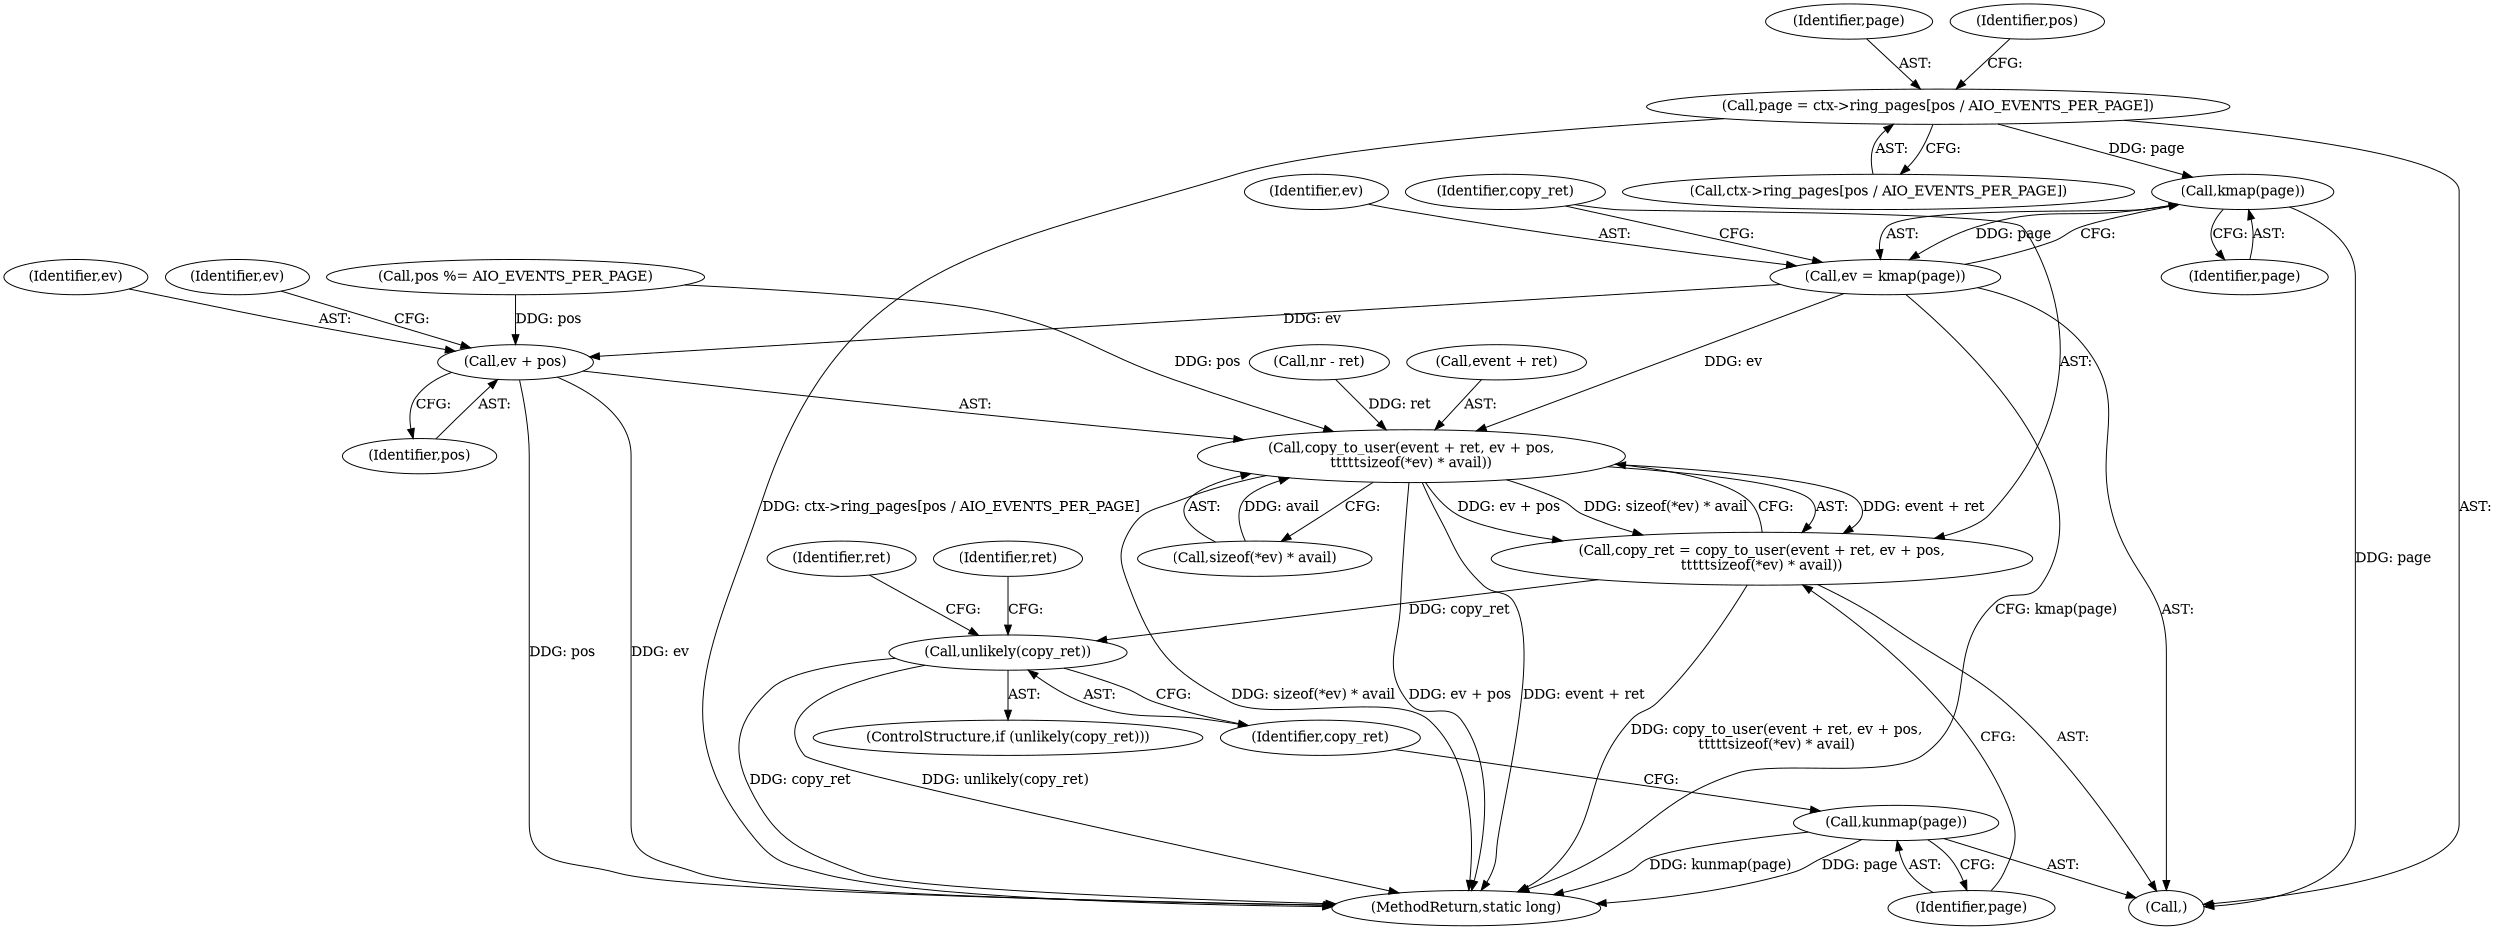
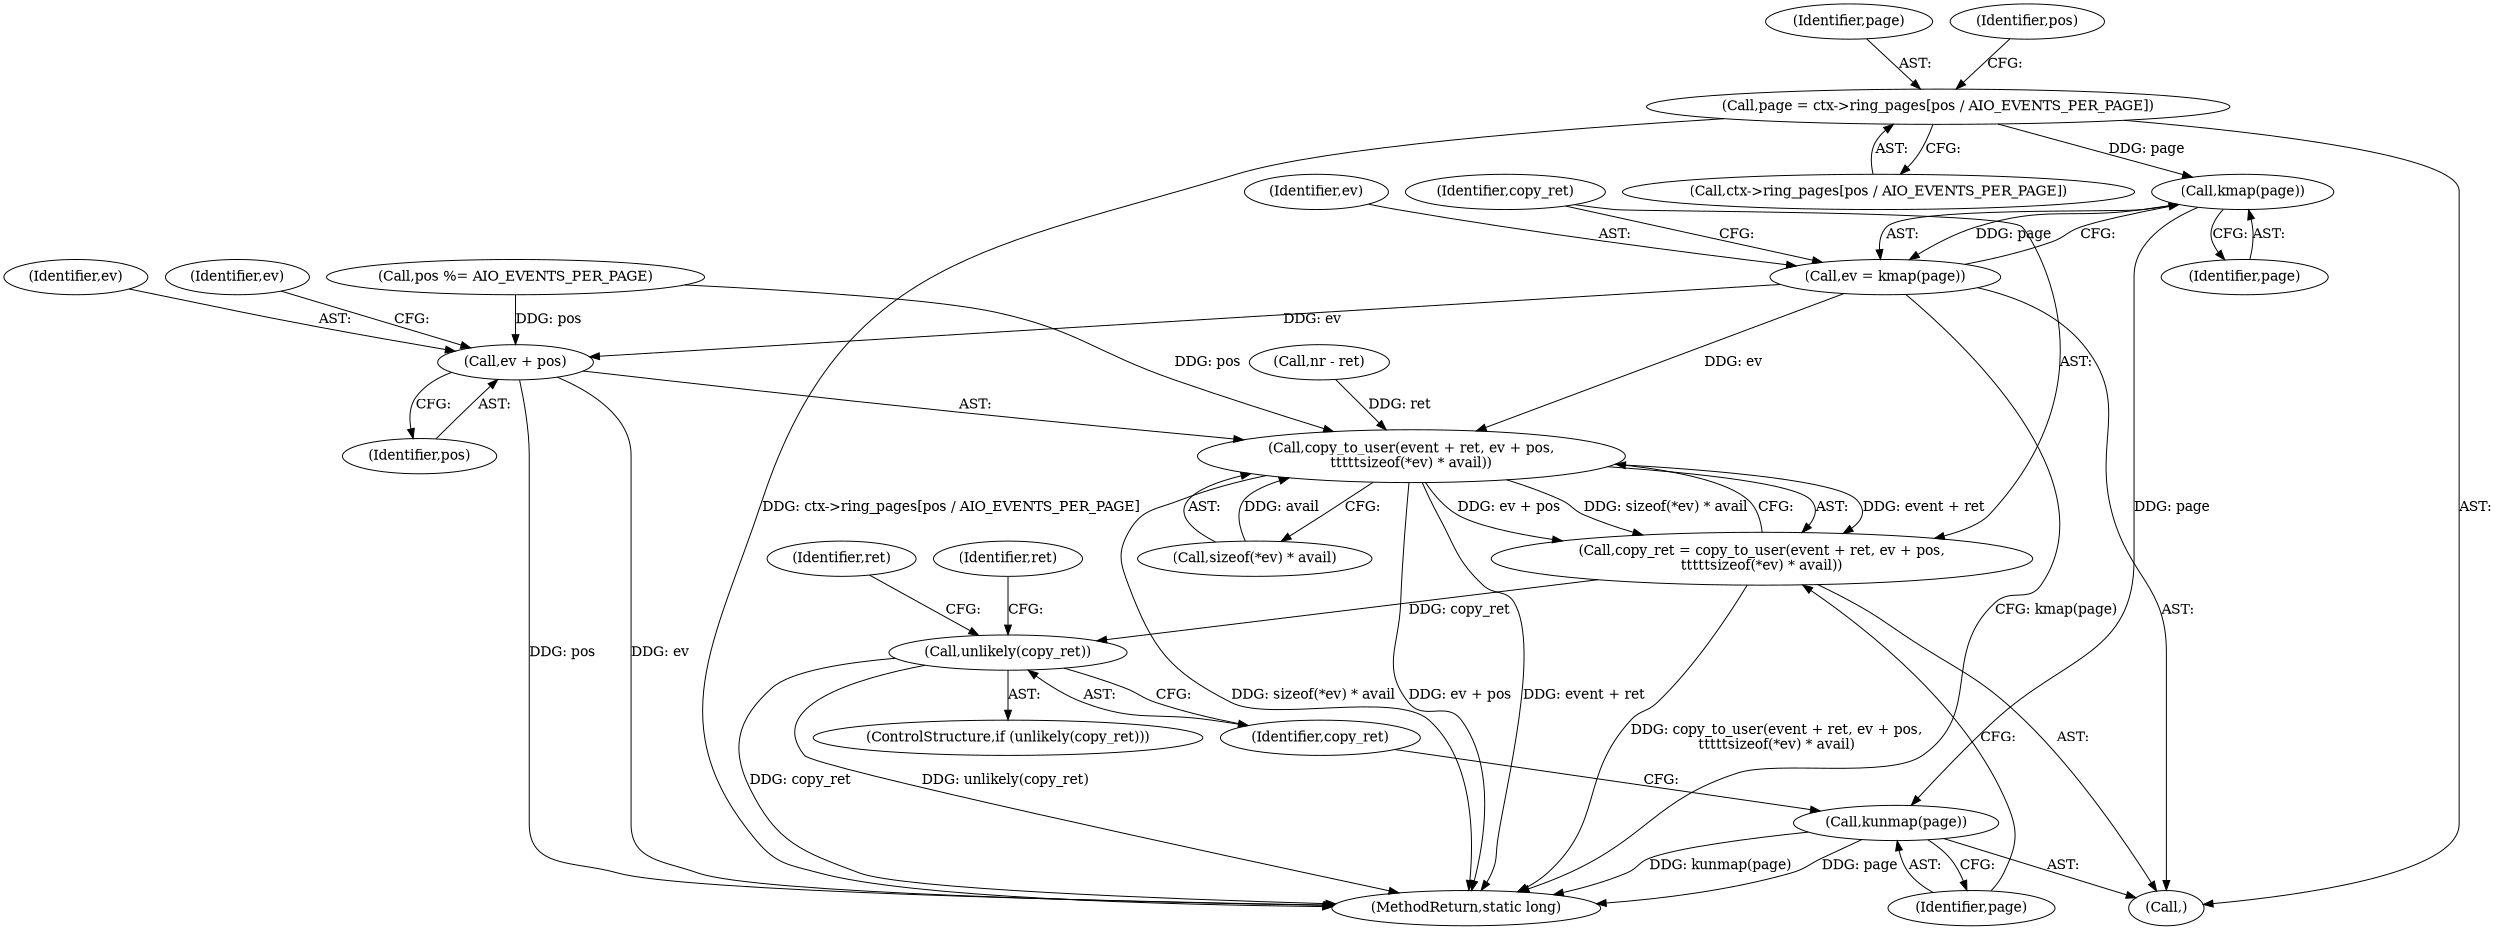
(1497, 362) -> none
(2355, 589) -> (2134, 535)
